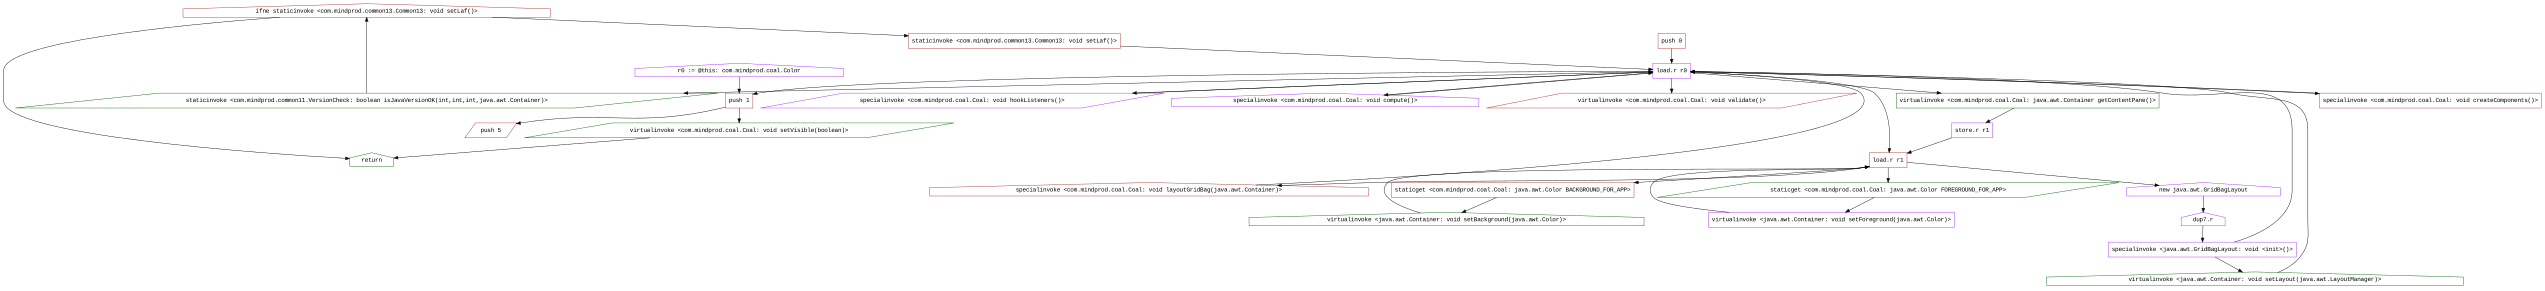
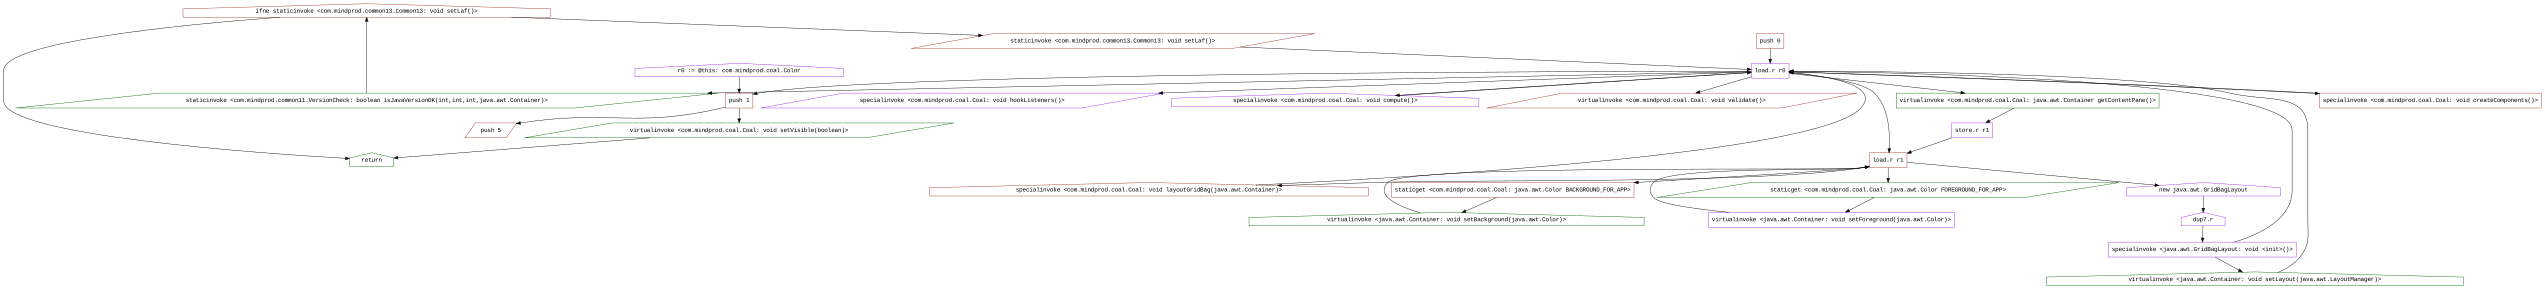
(1014, 41) -> (1113, 41)
(1393, 83) -> none
